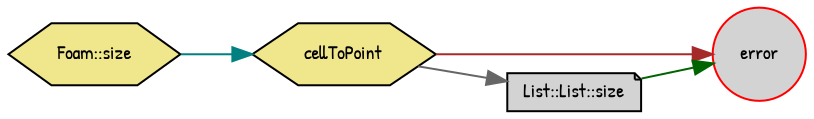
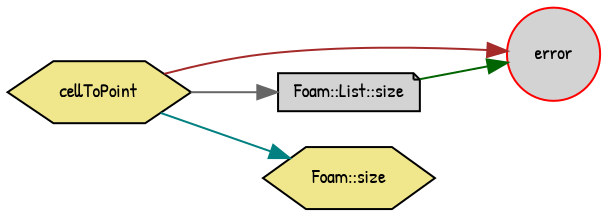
(207, 54) -> (216, 132)
(574, 92) -> (349, 92)
